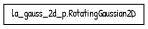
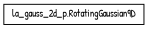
(74, 14) -> (74, 14)
